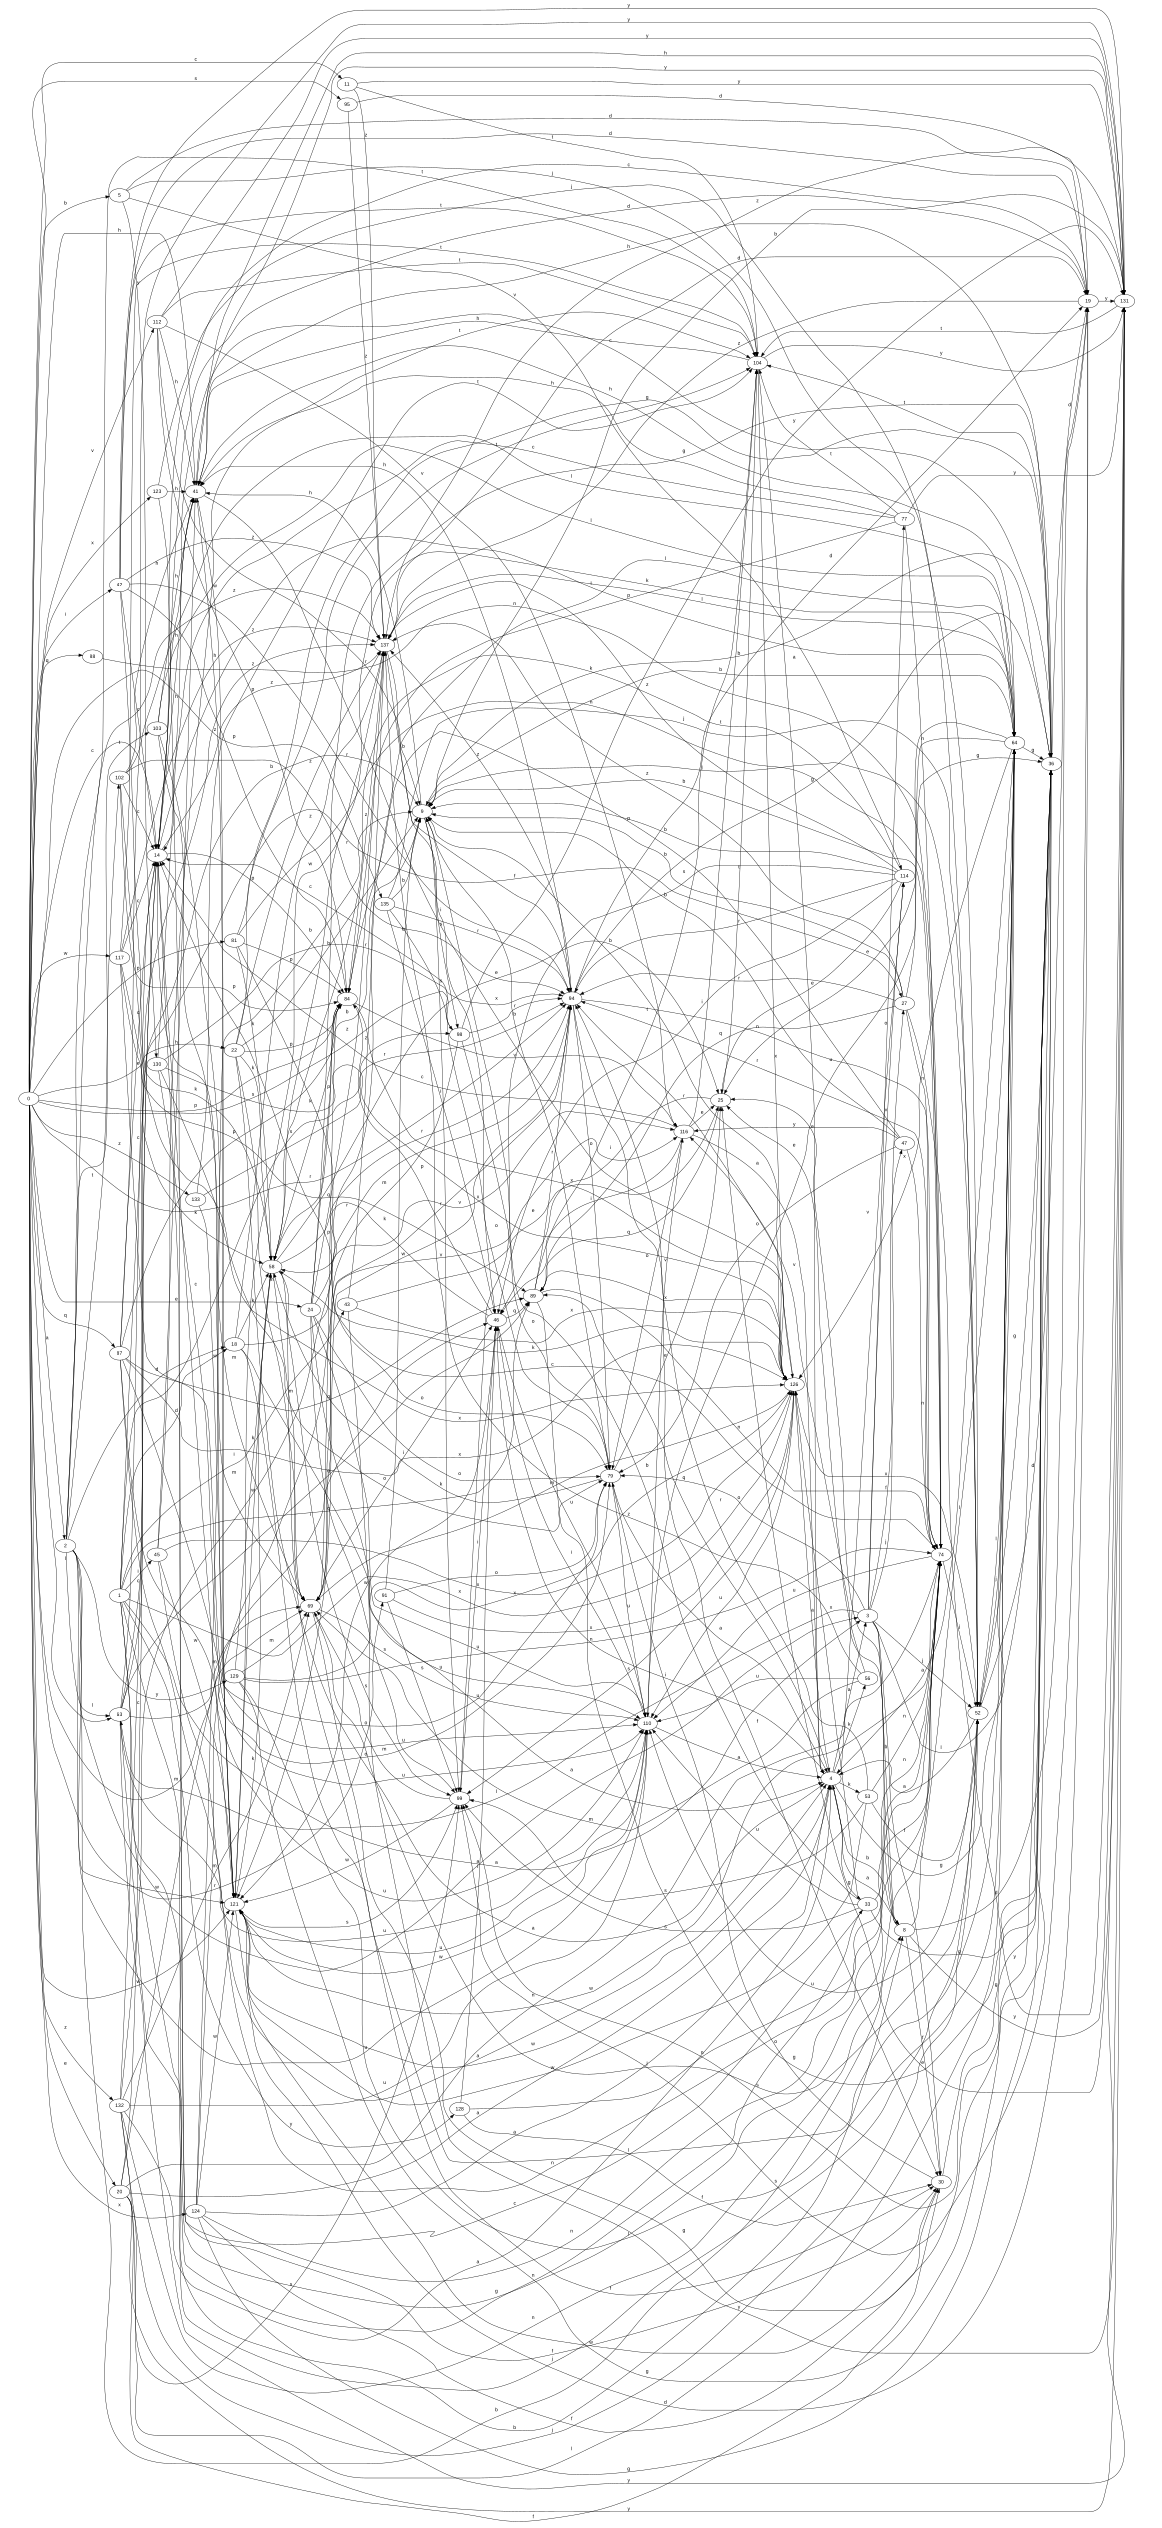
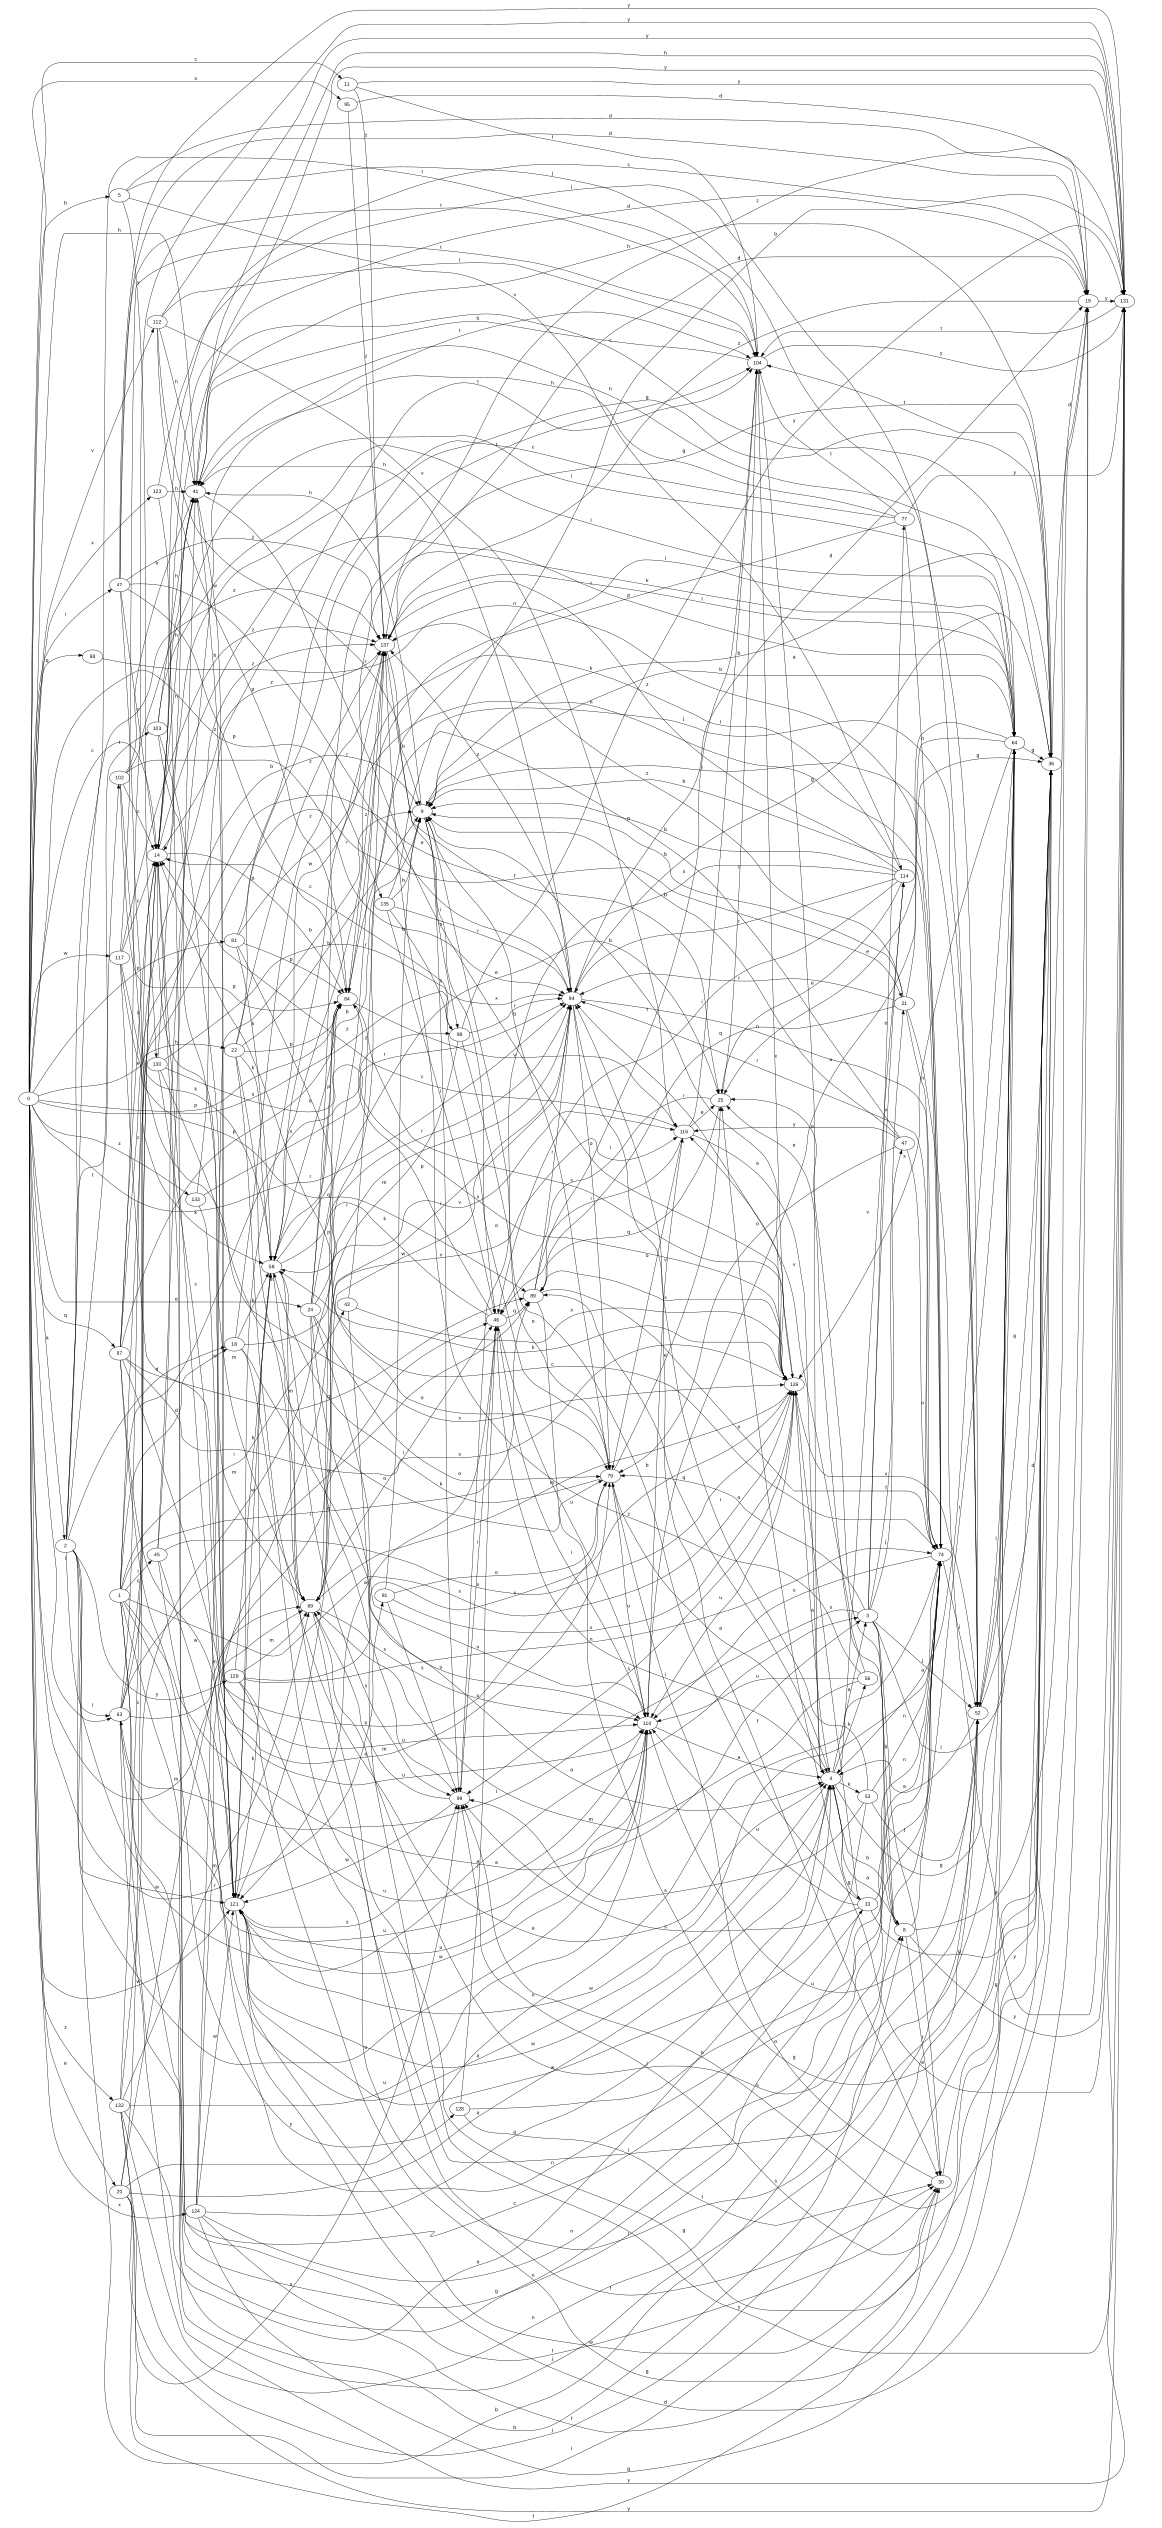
(904, 1004) -> (904, 1004)
(541, 1216) -> (282, 801)
